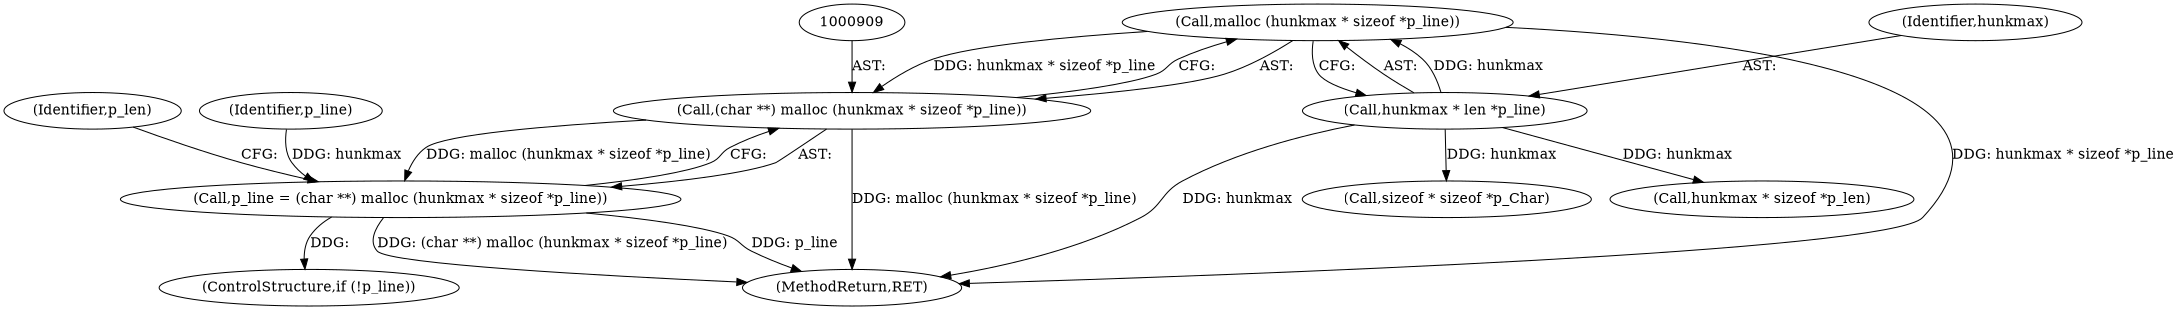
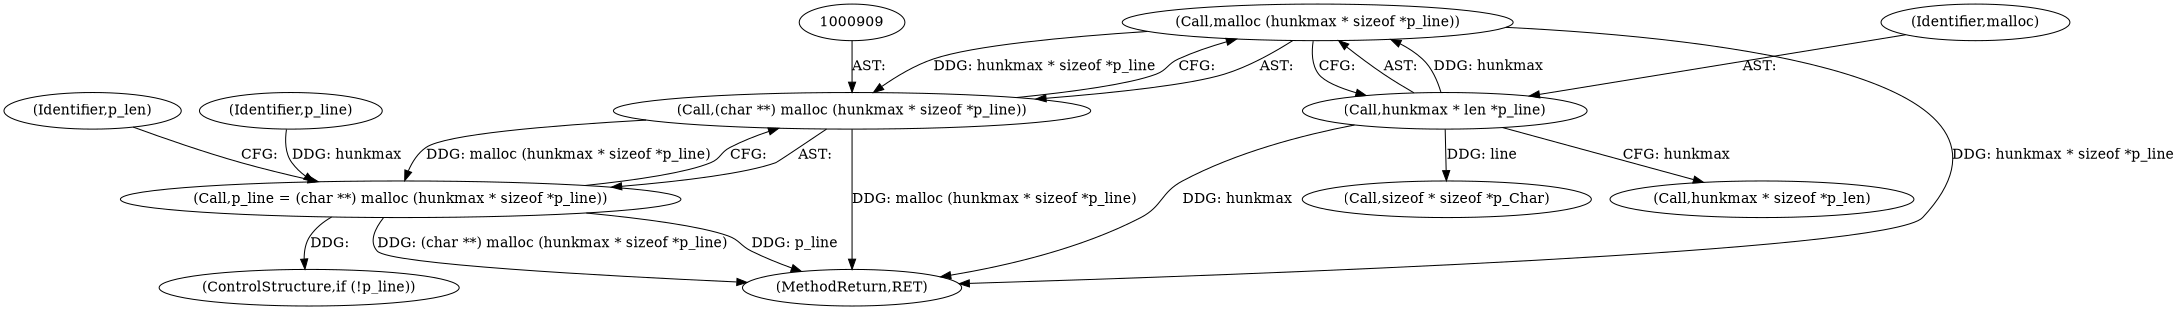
(1975, 22) -> (1975, 22)
(1502, 155) -> (1482, 155)
(1678, 155) -> (1677, 155)
